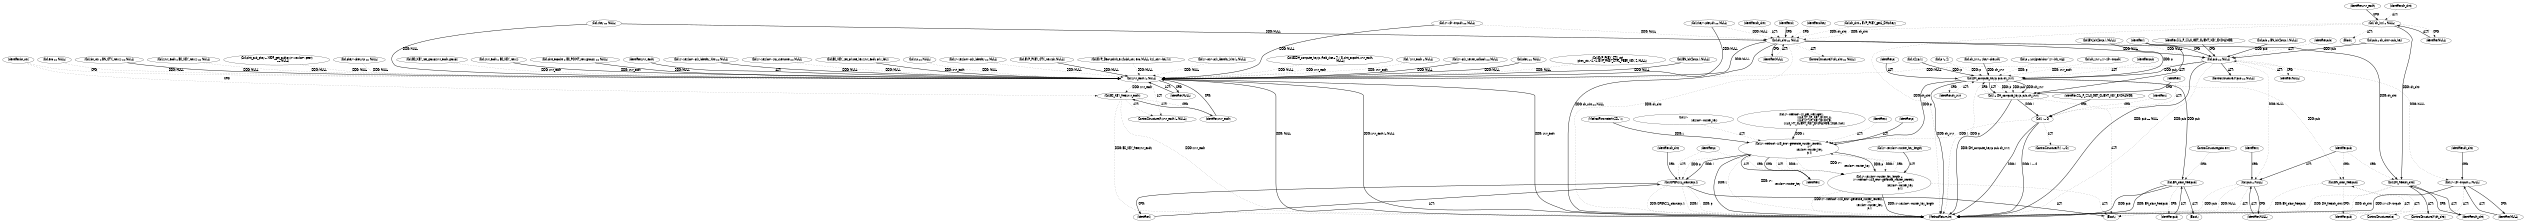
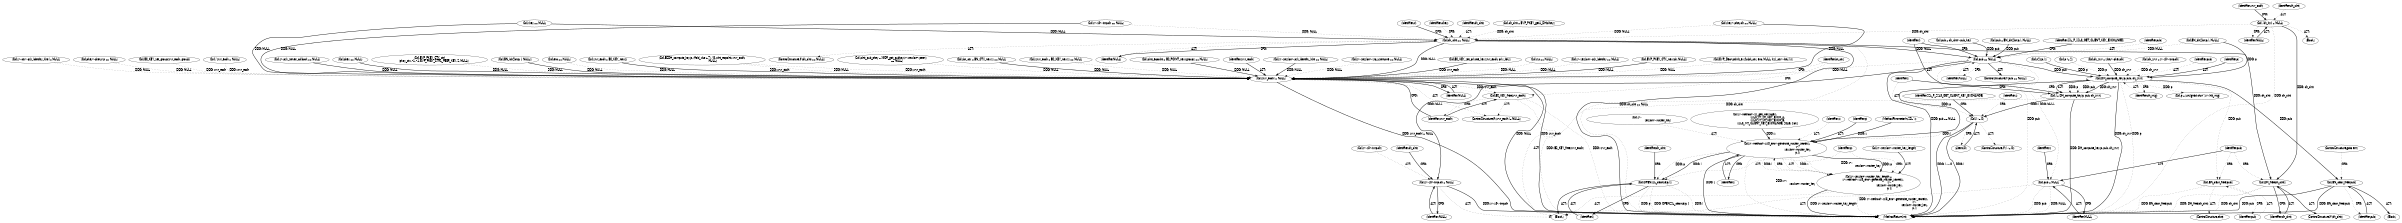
(2017, 69) -> (2157, 87)
(2062, 70) -> (2150, 70)
(2374, 81) -> (1650, 83)
(1950, 96) -> (2146, 96)
none -> (1369, 149)
none -> (1961, 149)
